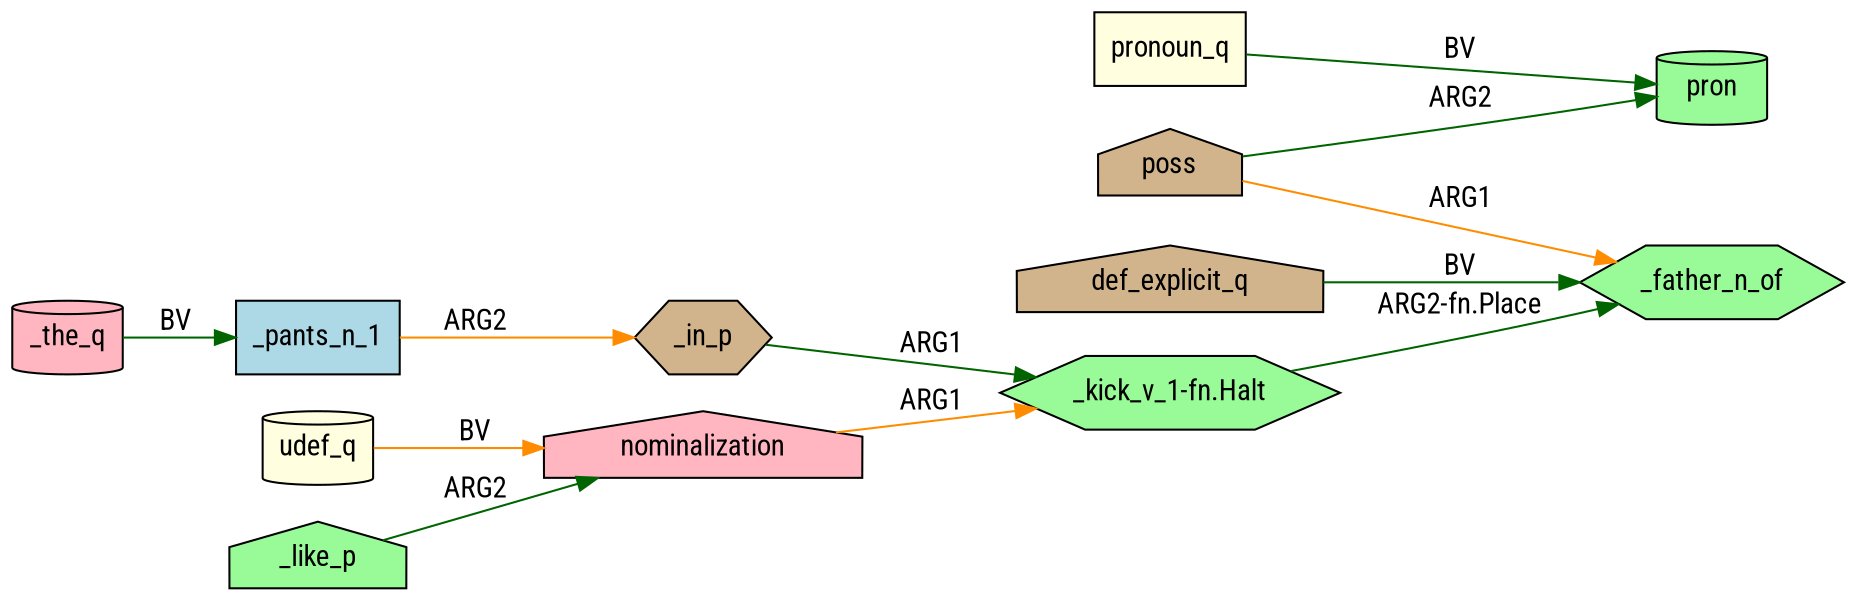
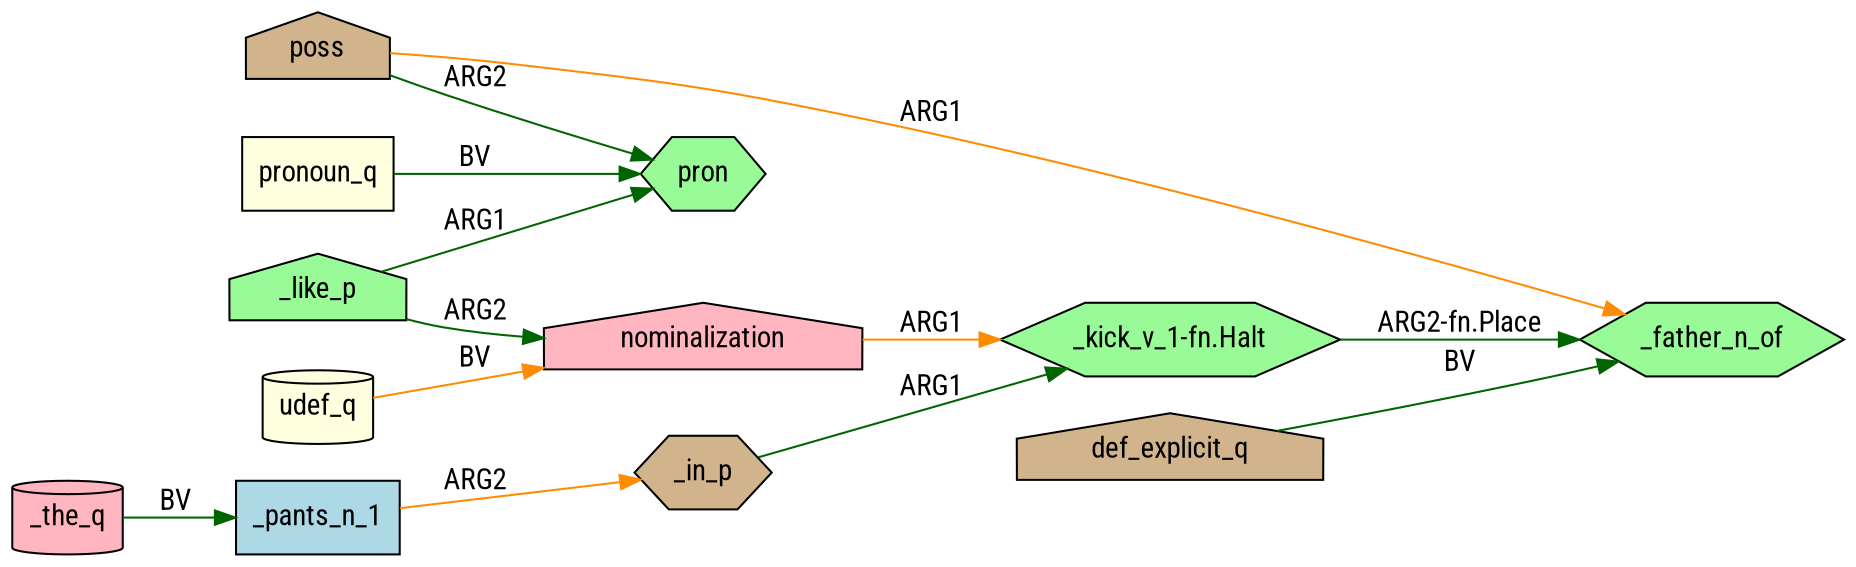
(1712, 88) -> (703, 174)
none -> (507, 233)
